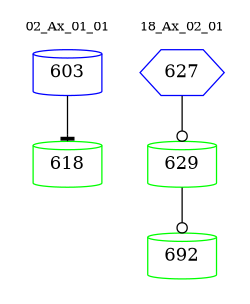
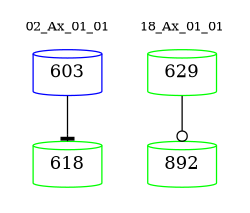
(182, 27) -> (182, 27)
(182, 73) -> none
(182, 256) -> (182, 164)
